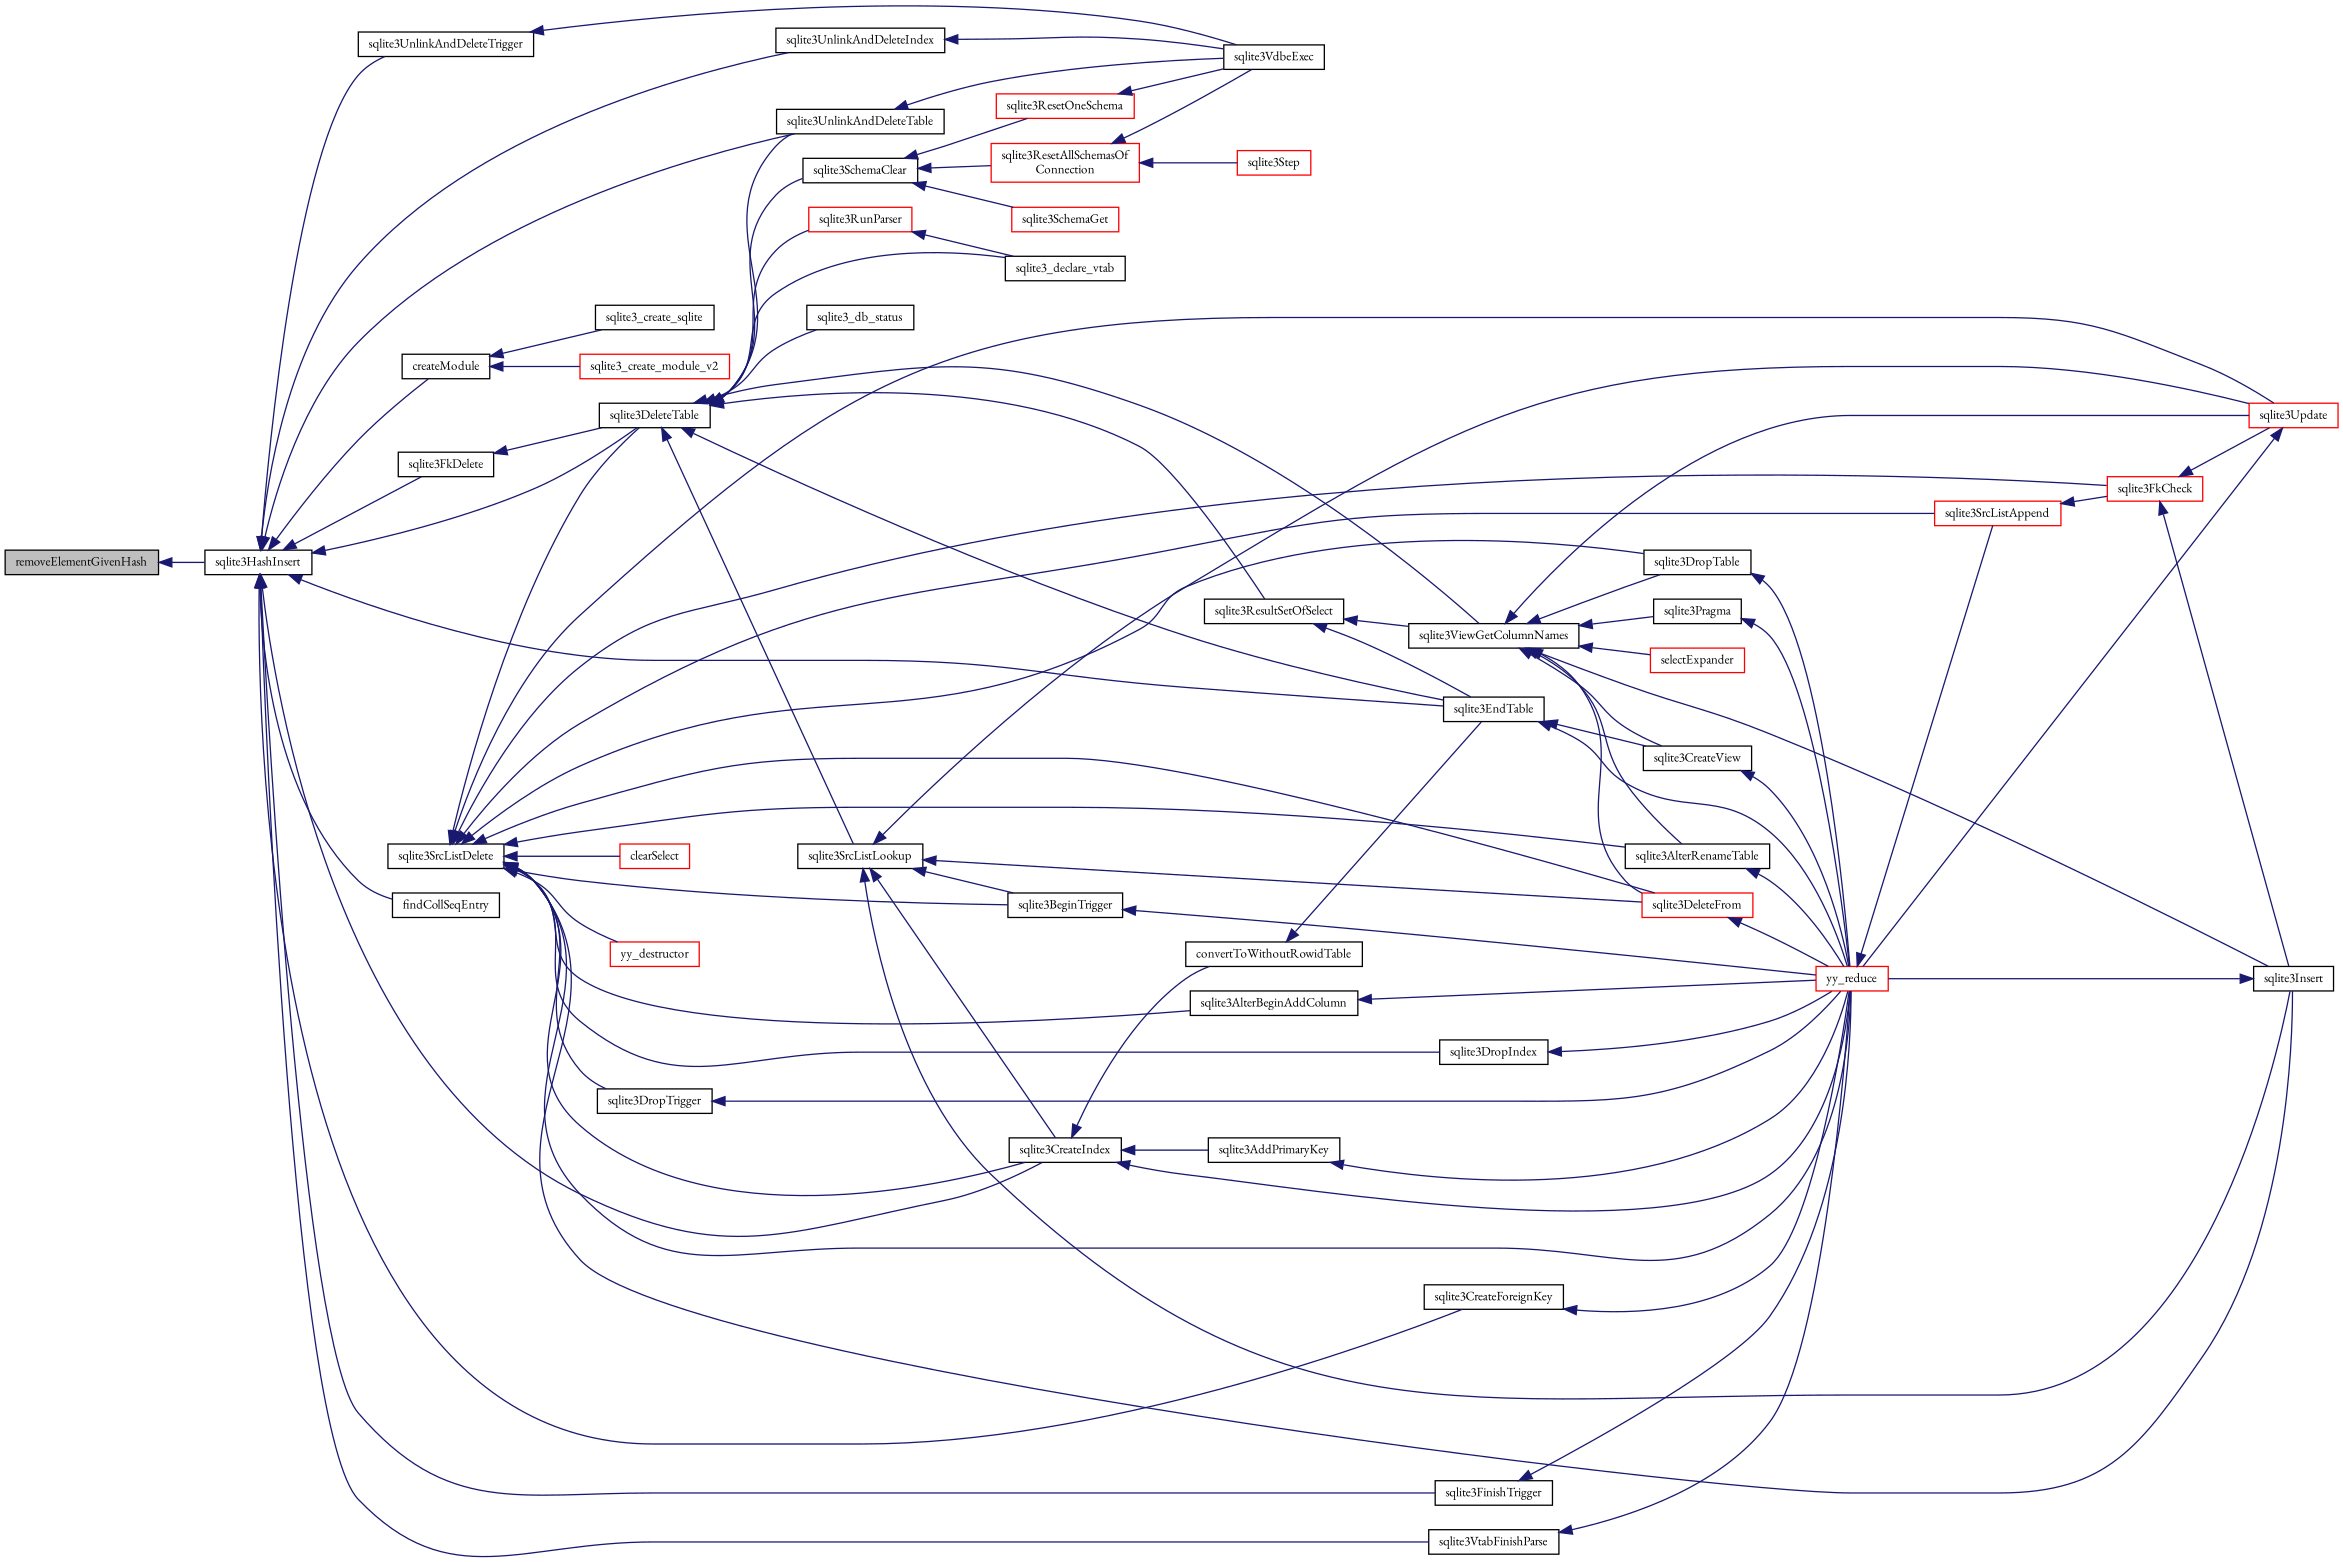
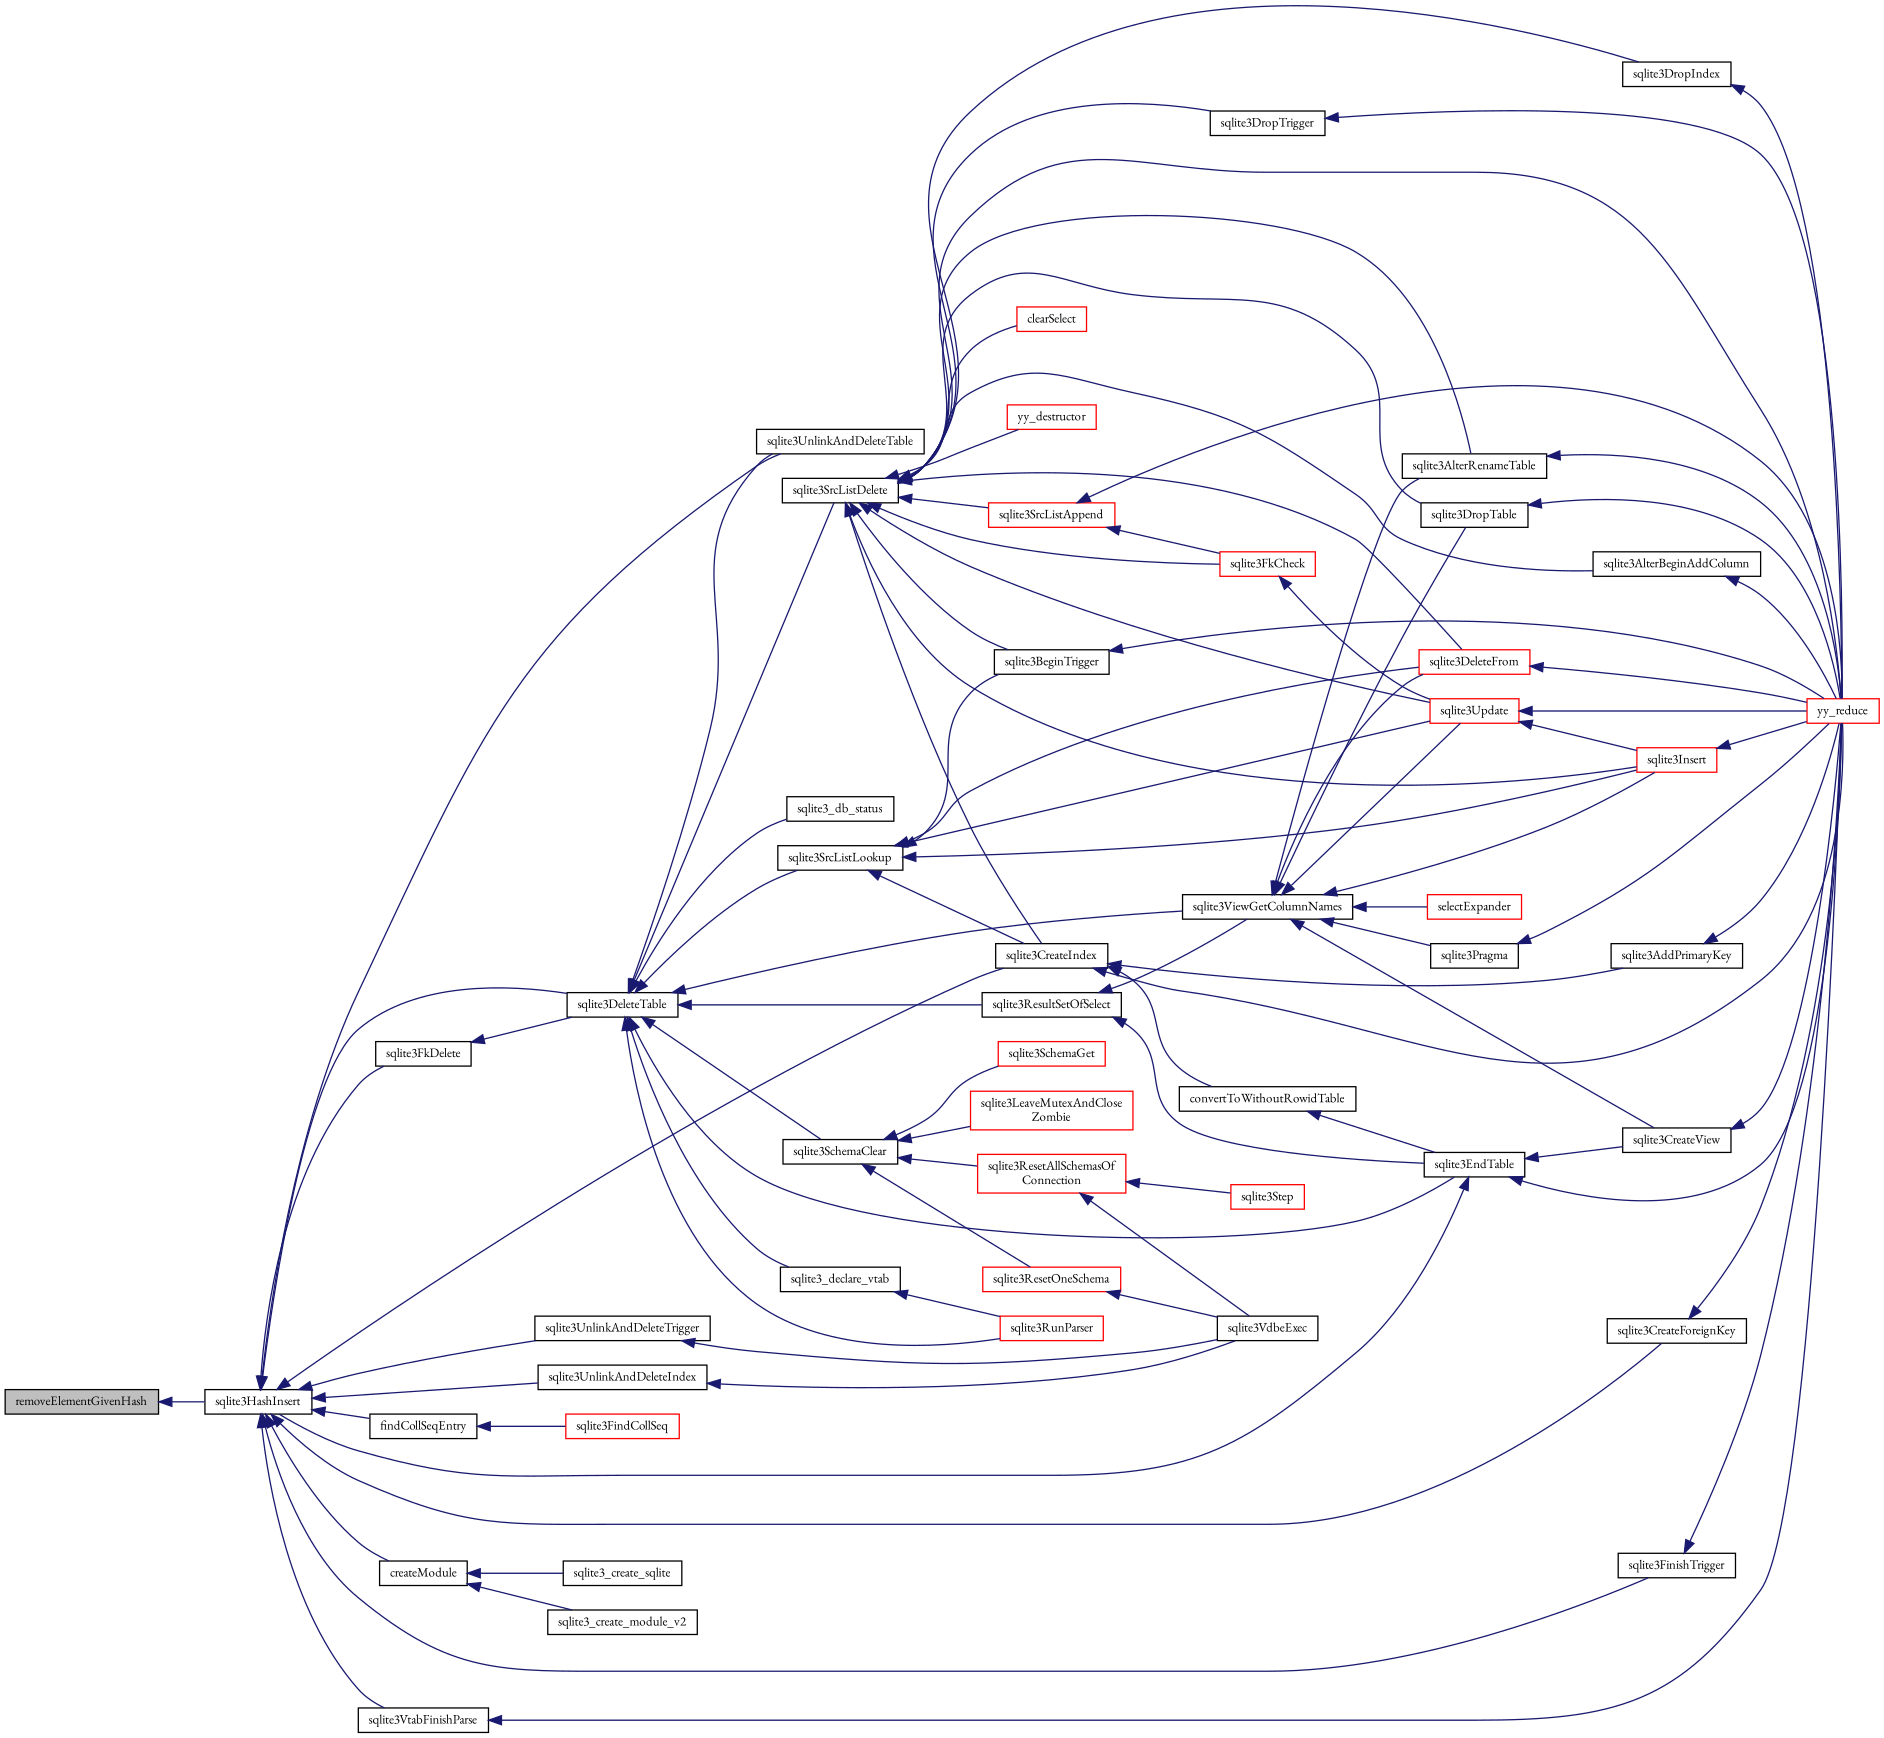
(1063, 71) -> none
(969, 246) -> (954, 1306)
(655, 367) -> (623, 1622)
(521, 617) -> (734, 741)
(868, 660) -> (928, 1475)
(1927, 740) -> (1553, 389)
(2226, 740) -> (1584, 738)
(2294, 979) -> (1677, 760)
none -> (1052, 1111)
none -> (623, 1426)
